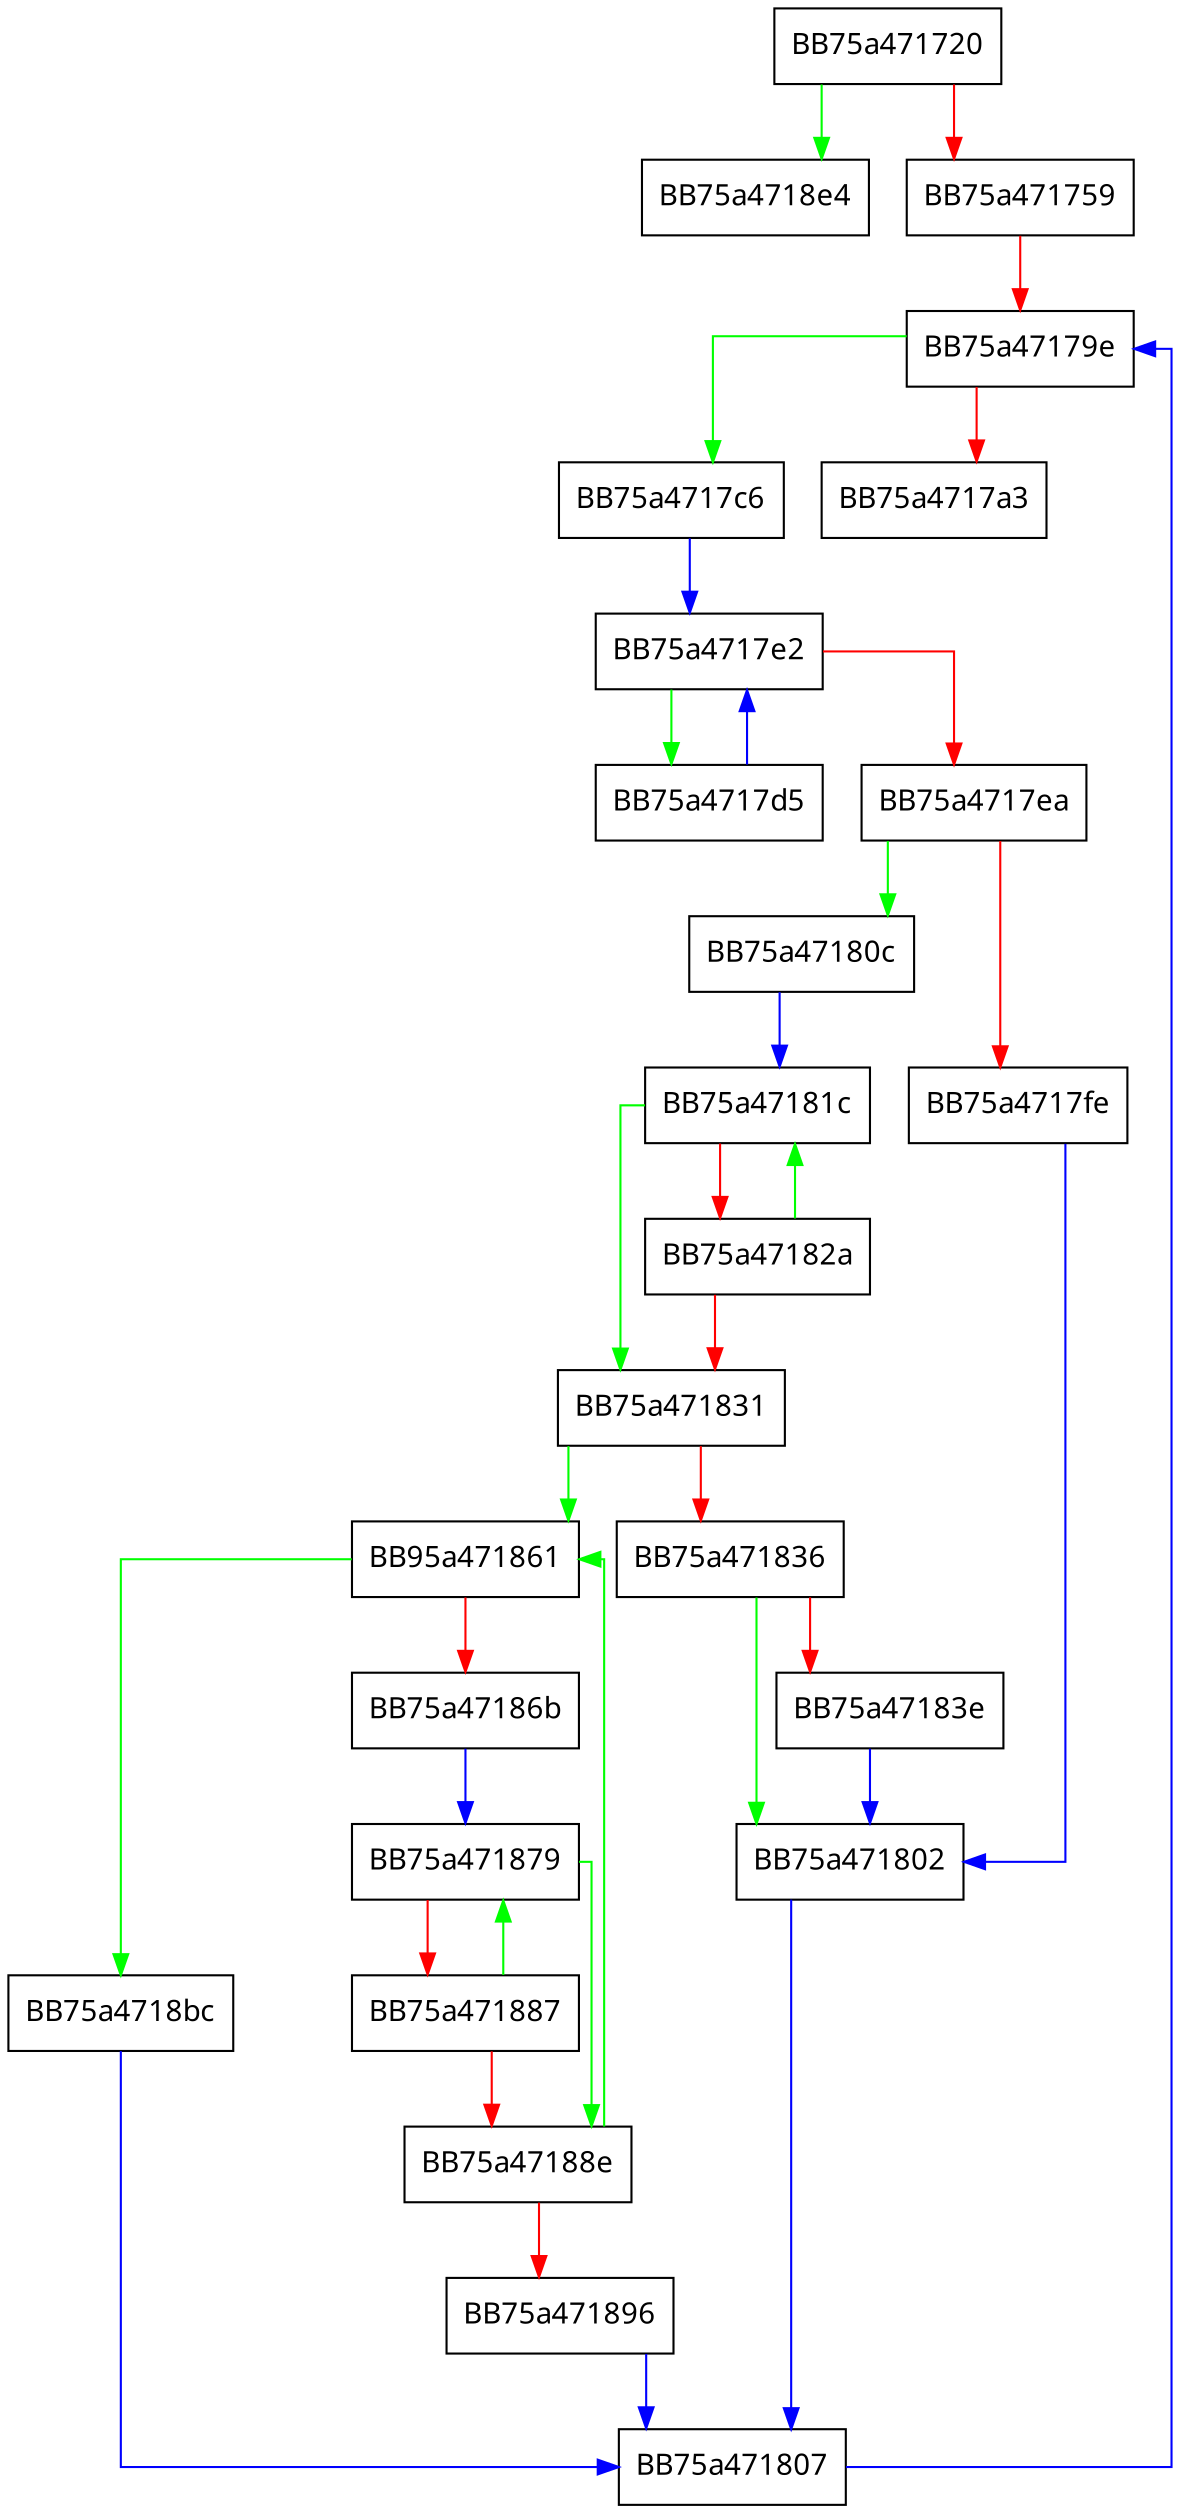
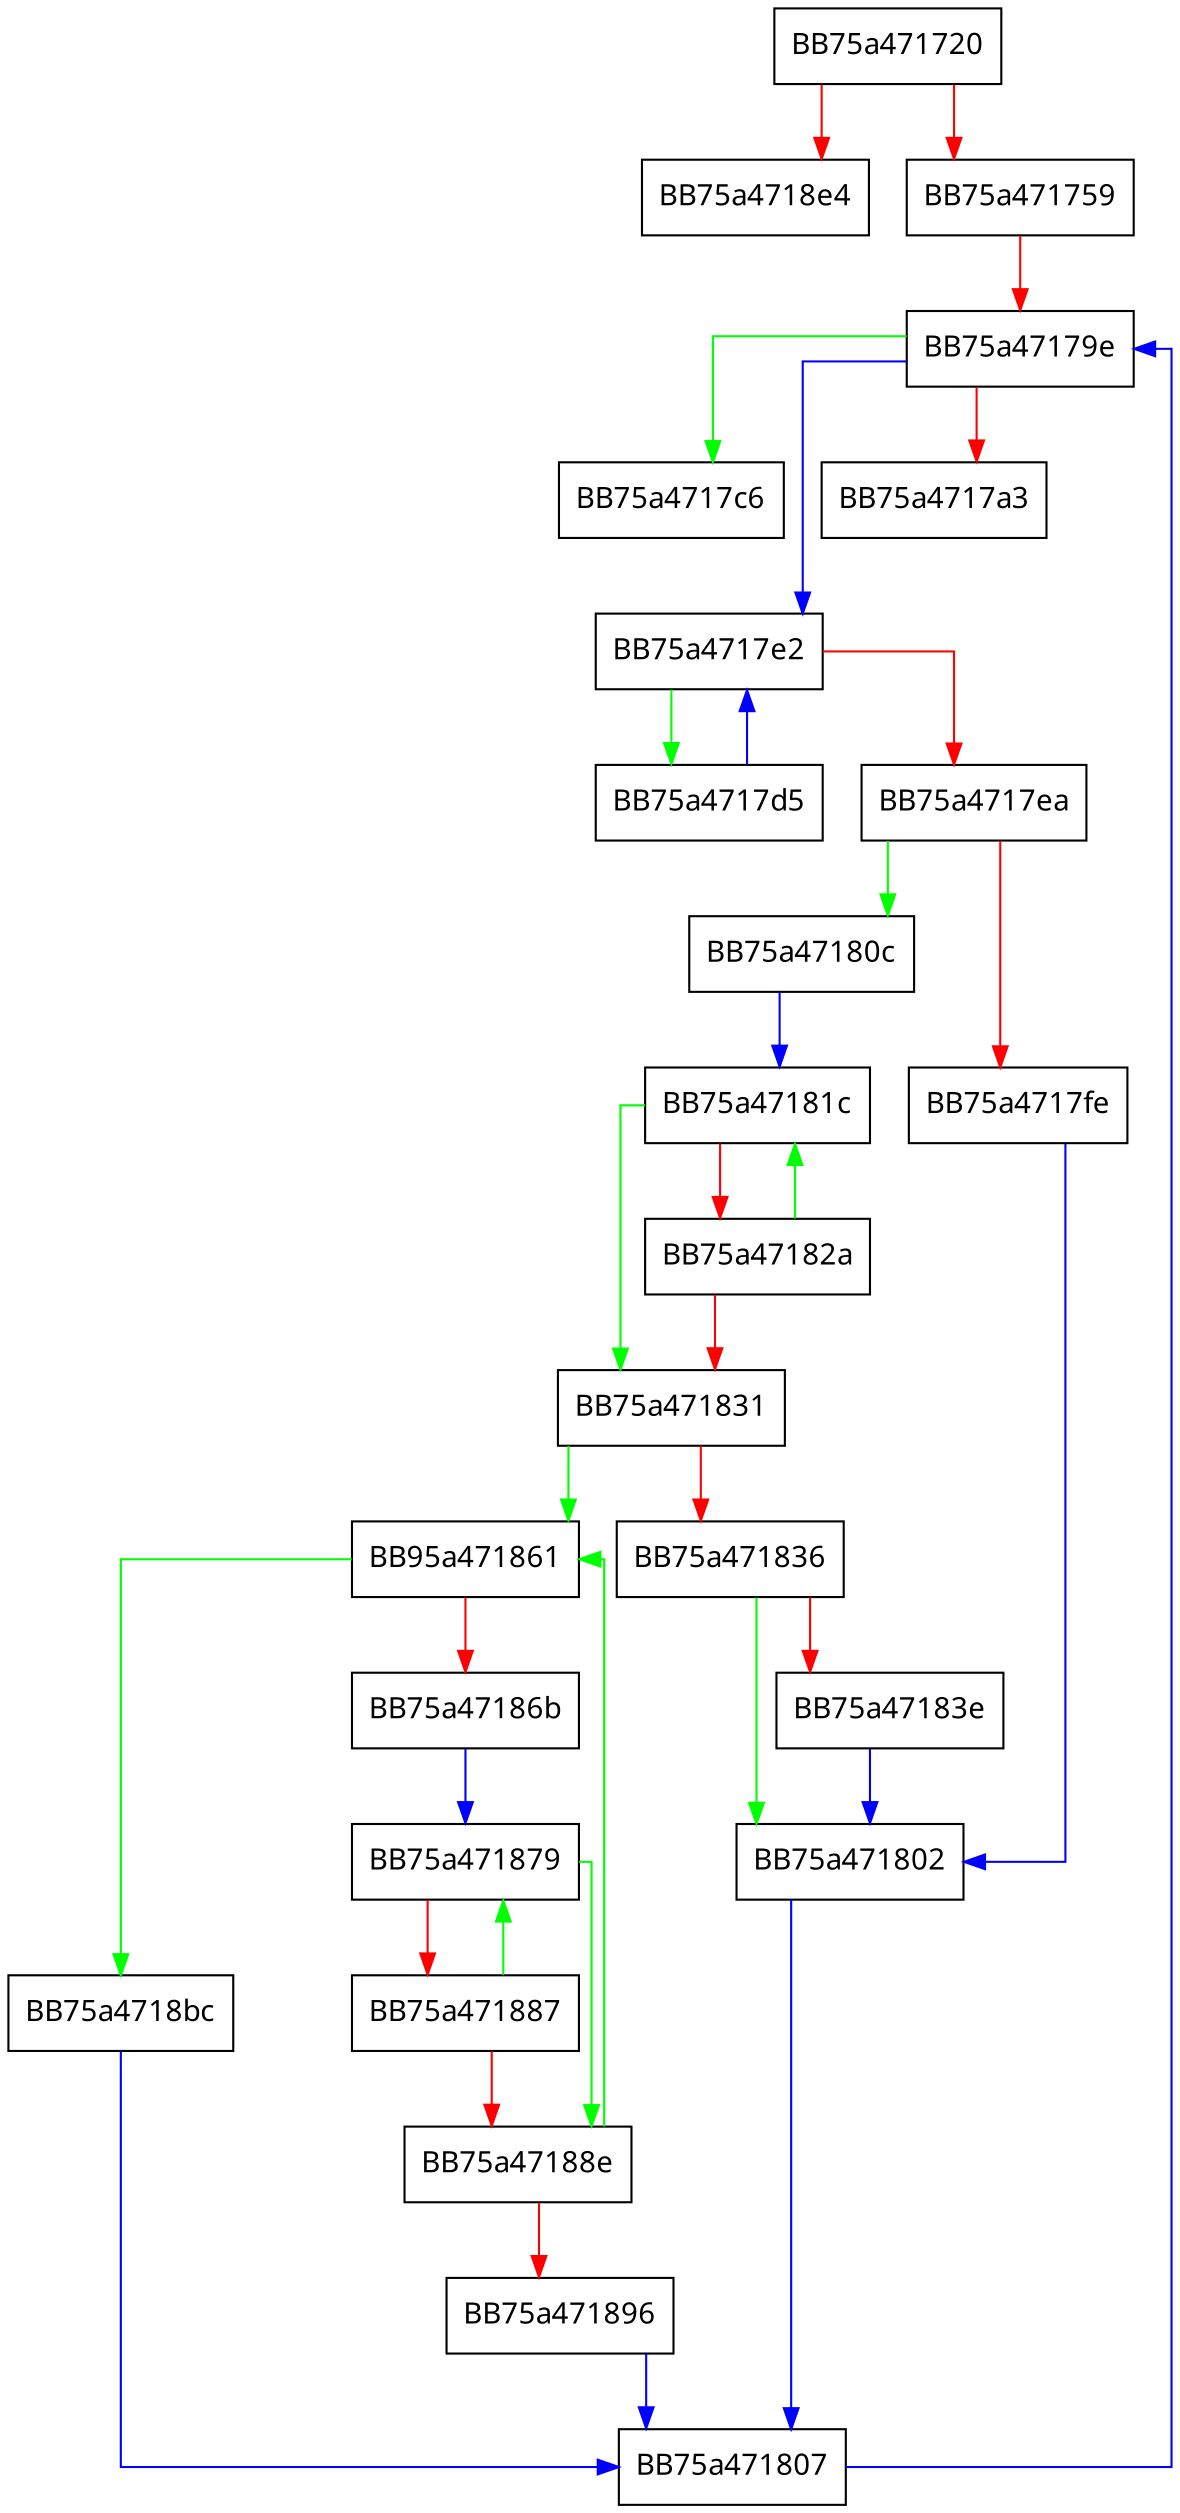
(822, 111) -> (822, 111)
(690, 565) -> (803, 425)
